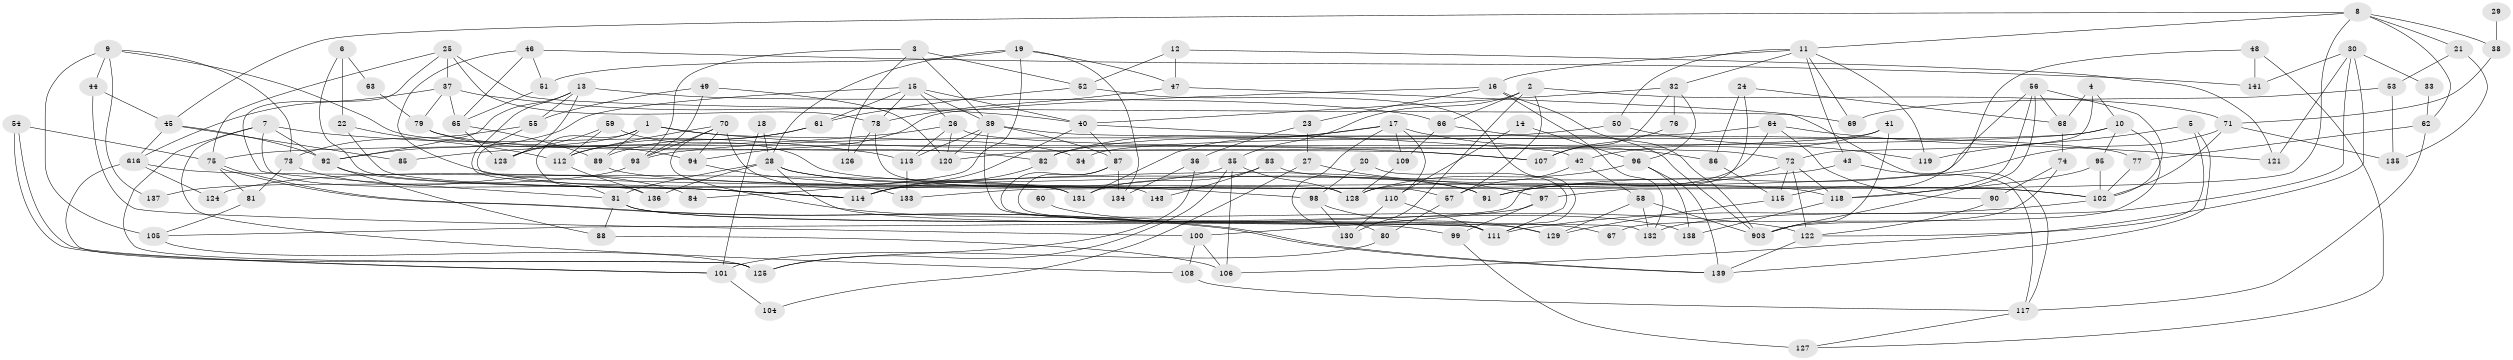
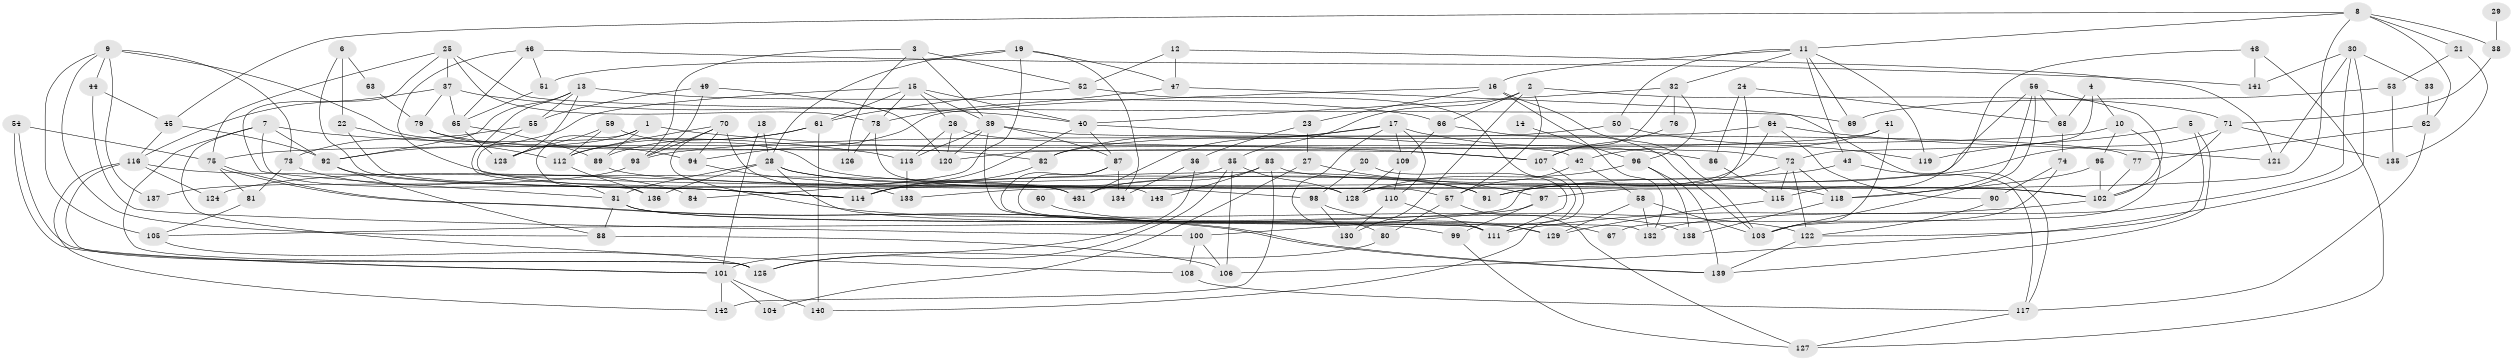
(134, 162) -> (134, 162)
(403, 162) -> none
(1081, 162) -> none
(1448, 166) -> (1397, 180)
(1079, 199) -> (1079, 199)
none -> (257, 229)
(1759, 236) -> (1759, 236)
none -> (1618, 262)
none -> (722, 311)
none -> (818, 311)
